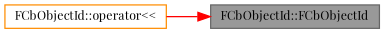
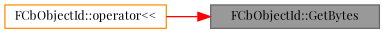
(295, 17) -> (295, 17)
